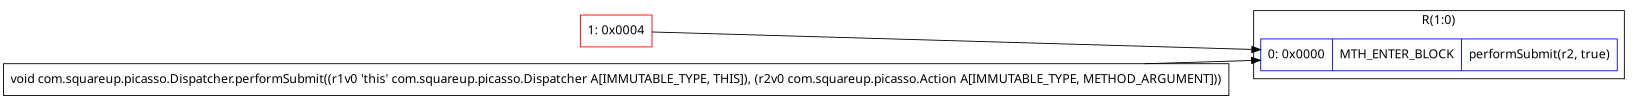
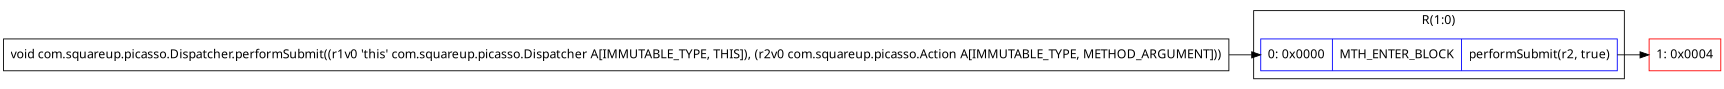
(952, 41) -> (1630, 55)
